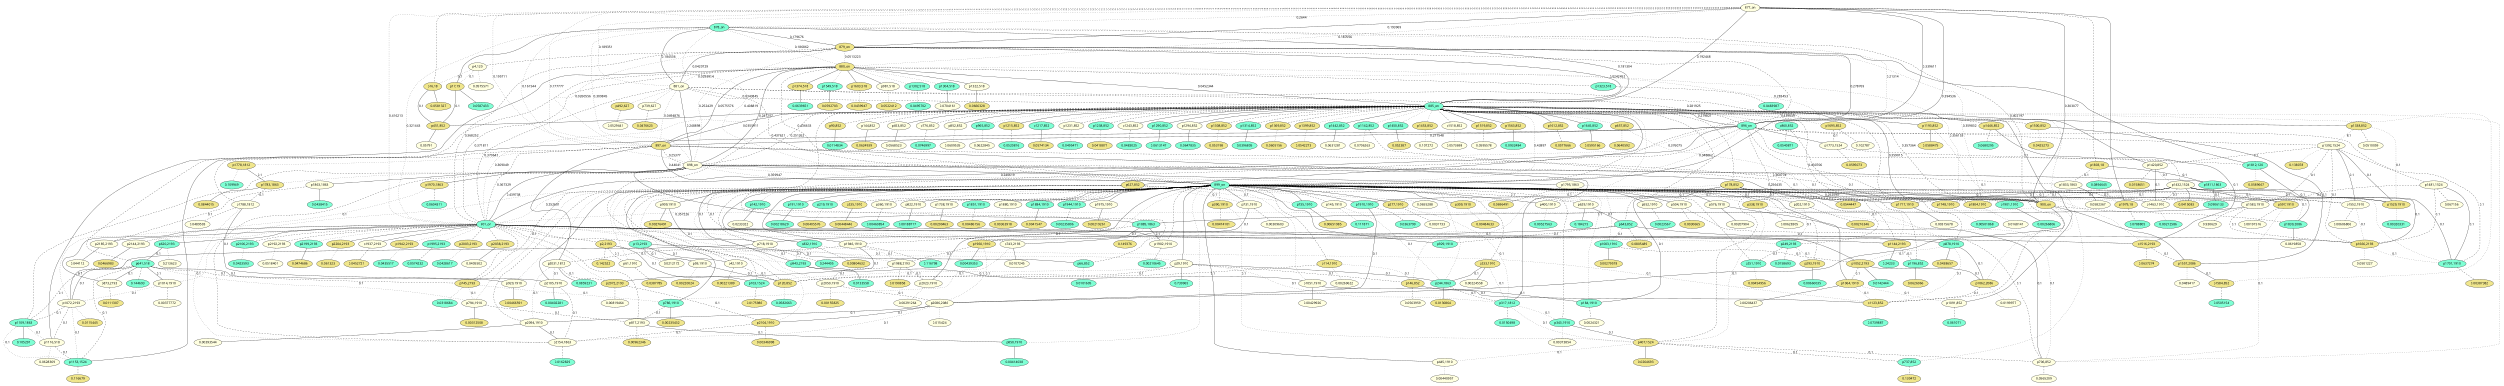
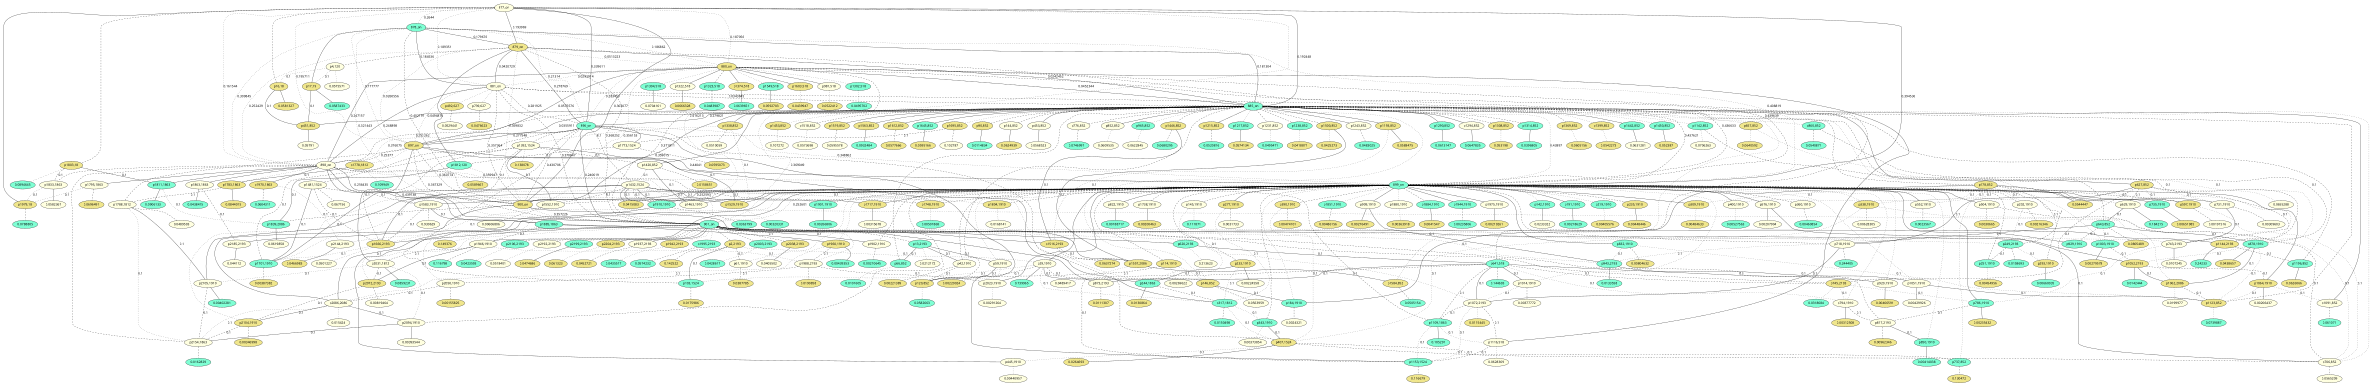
(2168, 224) -> none
(468, 244) -> (763, 244)
